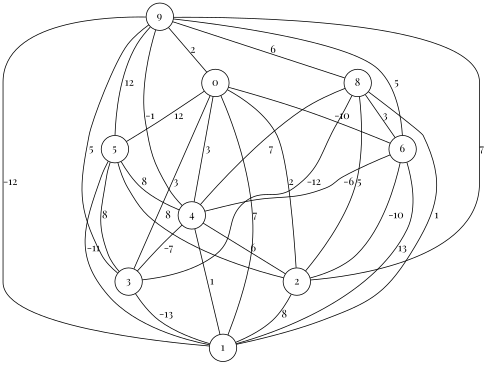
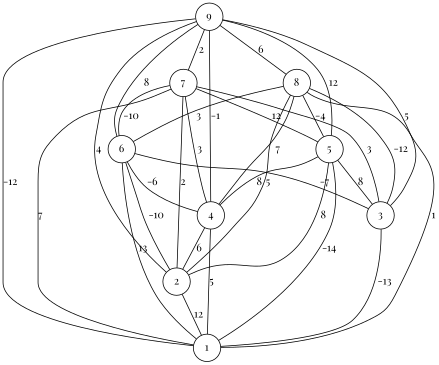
(215, 83) -> (183, 83)
(397, 83) -> (147, 83)
none -> (312, 113)
(482, 149) -> (99, 149)
(159, 247) -> (254, 171)
(94, 249) -> (329, 249)
(212, 282) -> (212, 282)
(285, 315) -> (199, 315)
